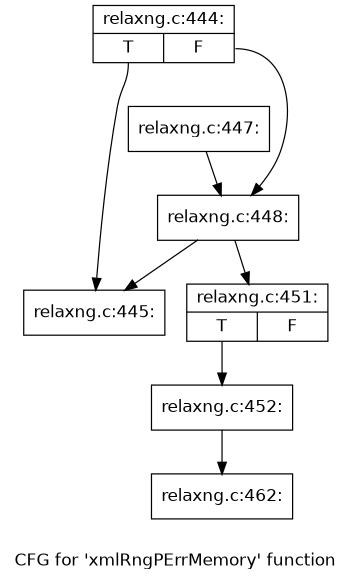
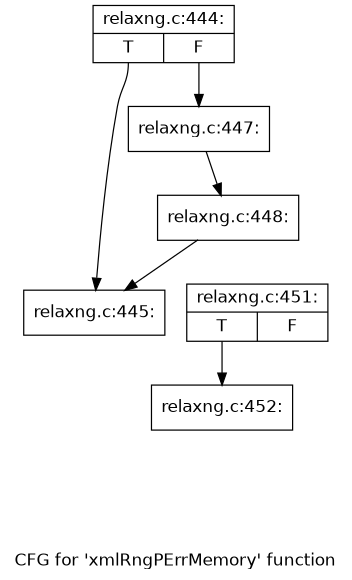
(287, 106) -> (199, 79)
(240, 256) -> none
(222, 496) -> none
